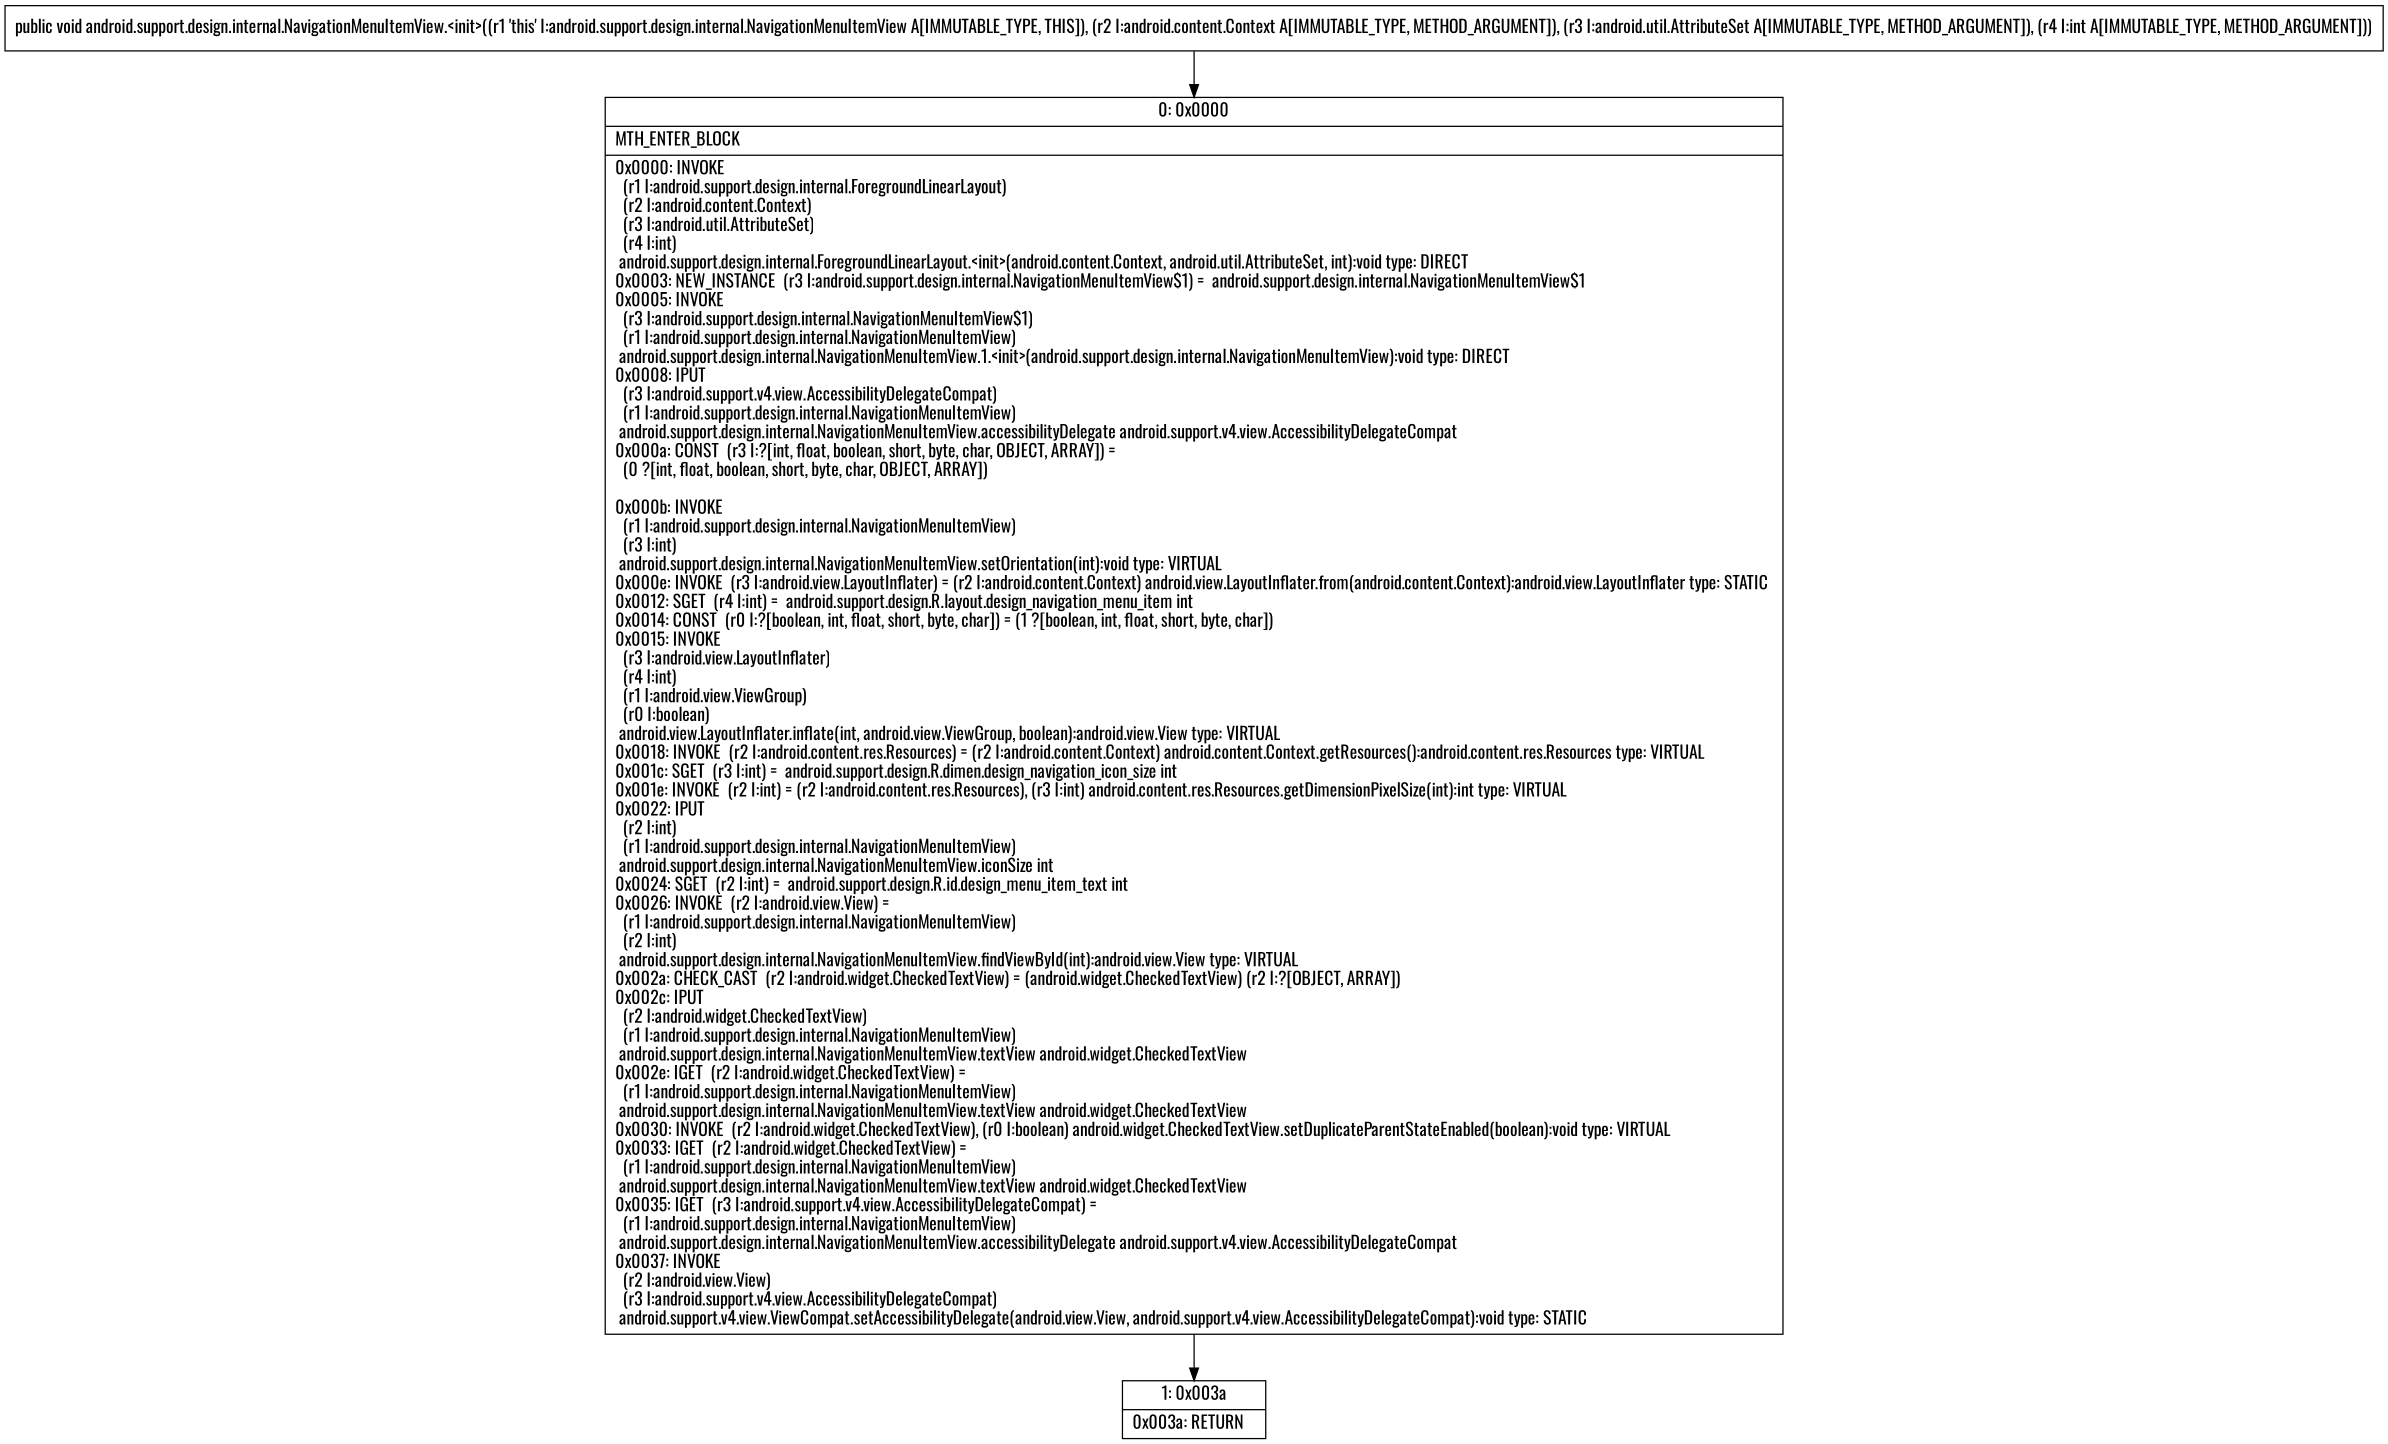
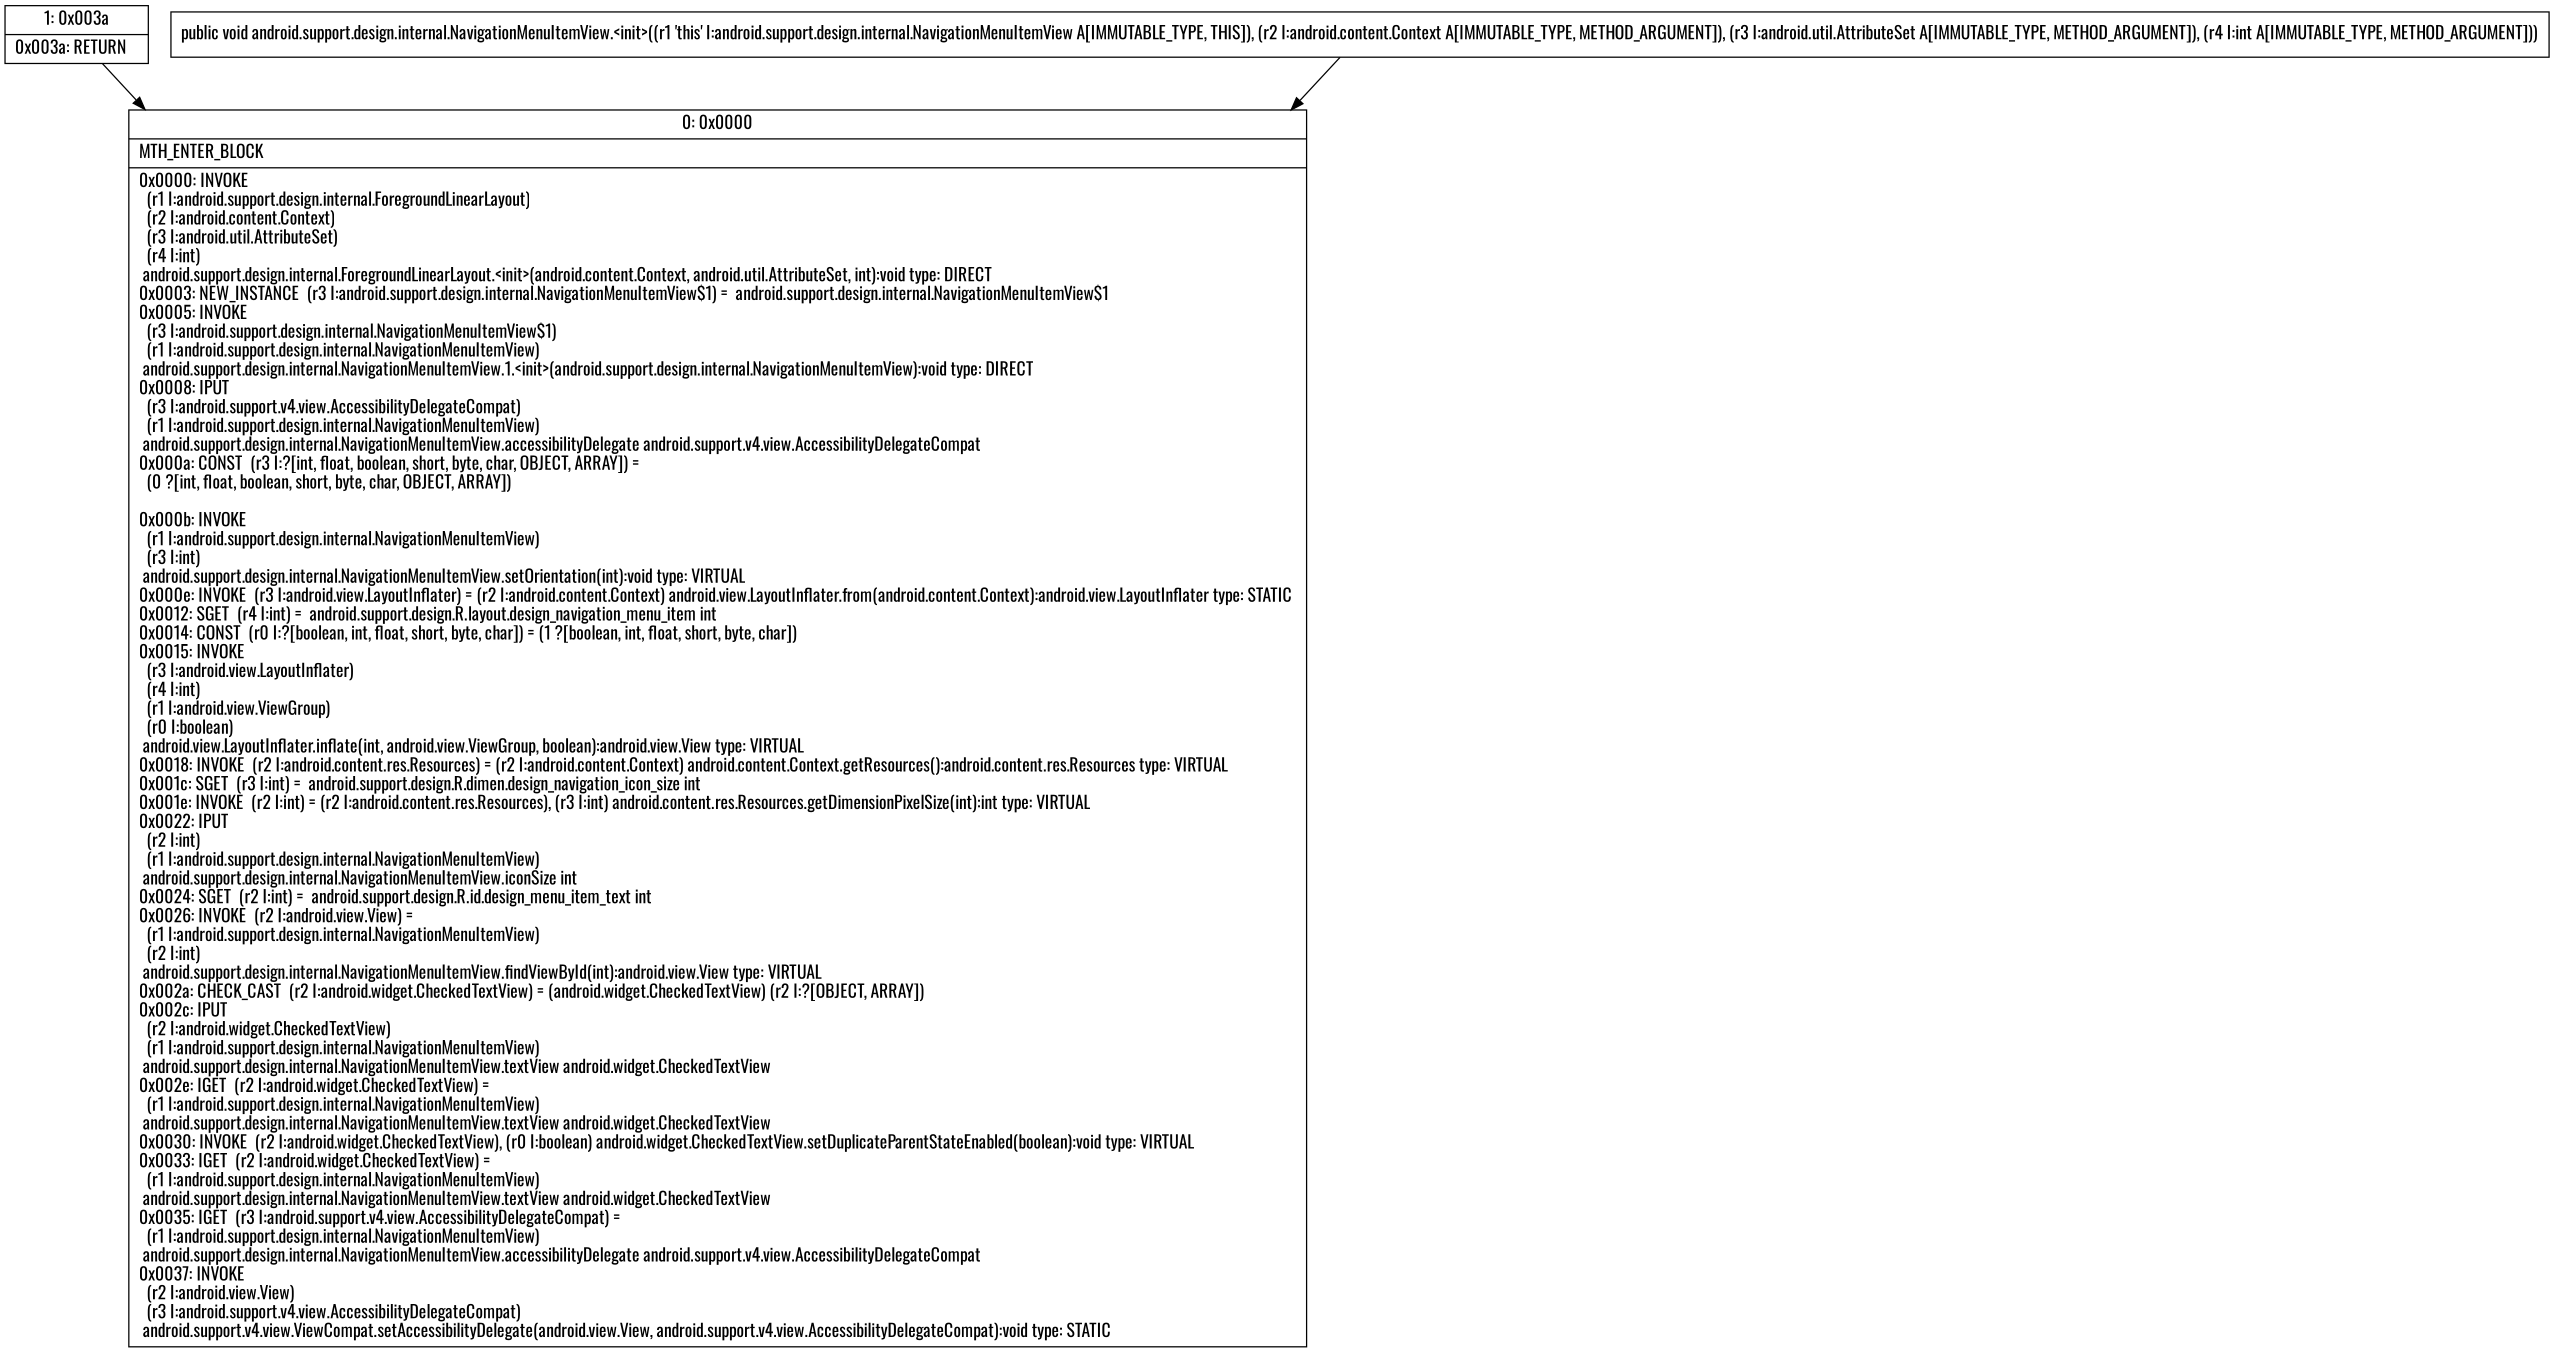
(1194, 1351) -> (119, 82)
